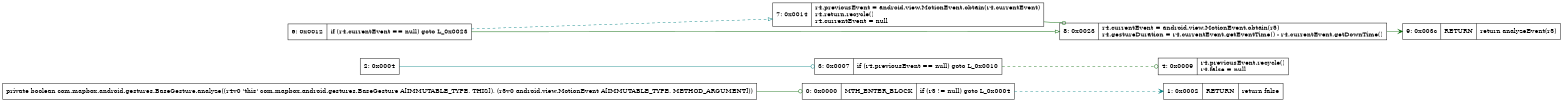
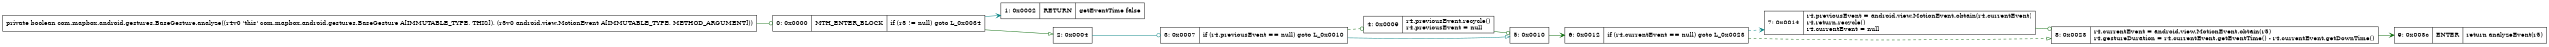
(620, 24) -> (1754, 30)
(1459, 31) -> (2448, 35)
(763, 32) -> (1898, 40)
none -> (1017, 32)
none -> (1529, 35)
(1223, 70) -> (1444, 28)
(965, 91) -> (936, 23)
(1087, 91) -> (991, 16)
(1261, 91) -> (1110, 11)
